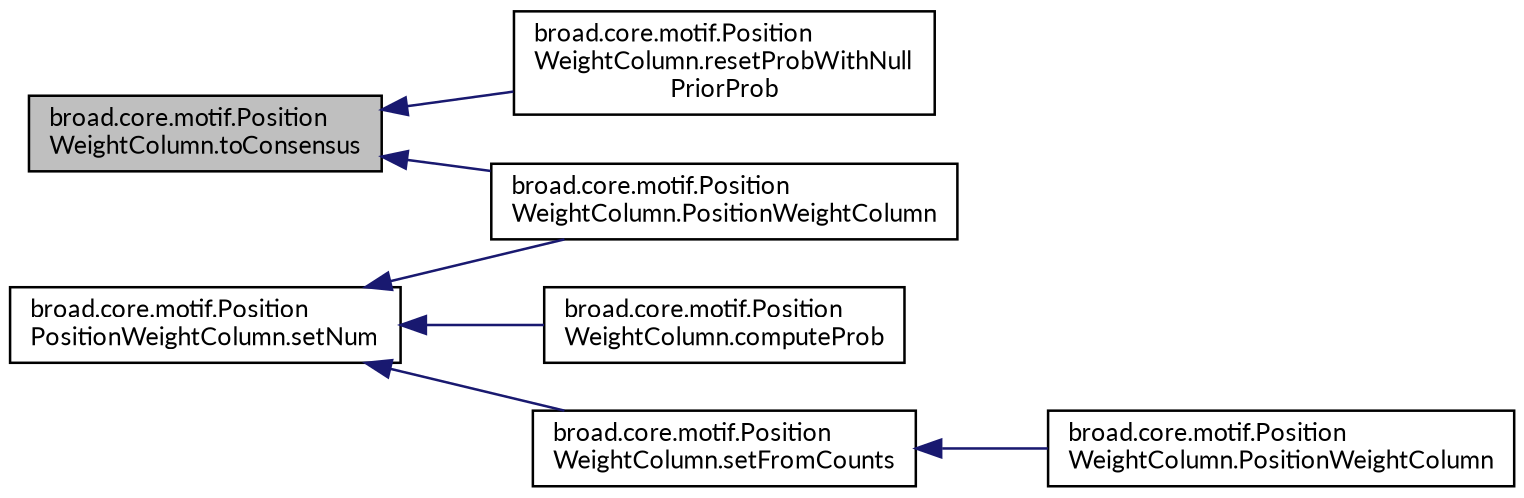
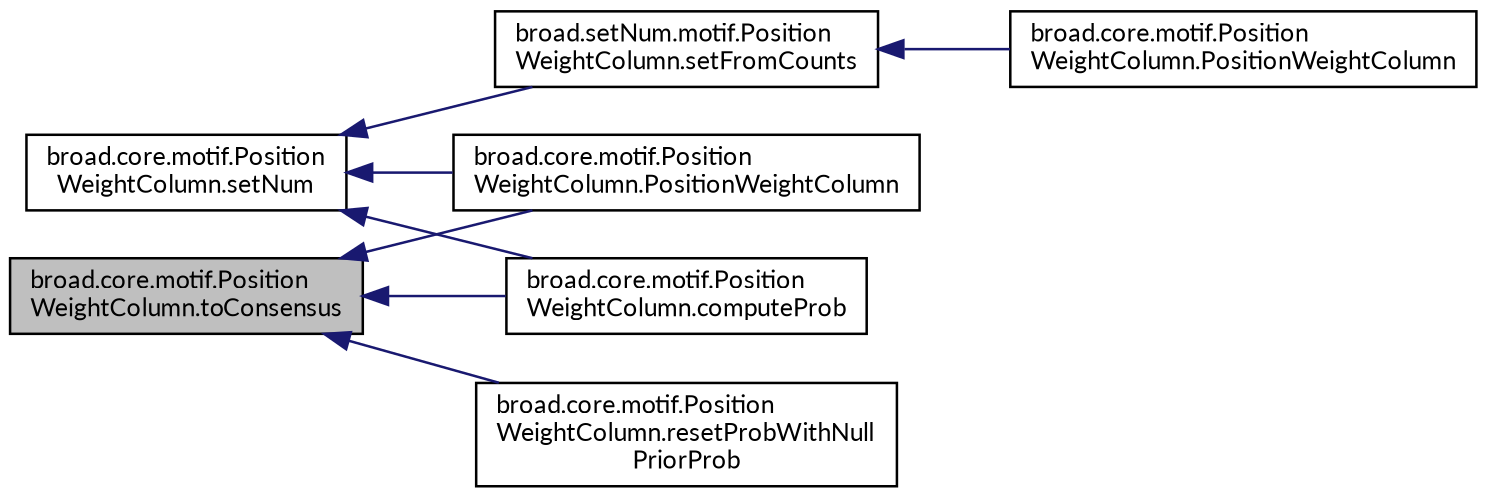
none -> (447, 296)
(205, 325) -> (186, 173)
(724, 448) -> (687, 49)
